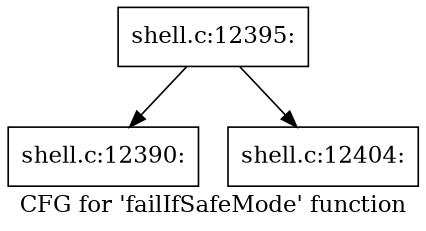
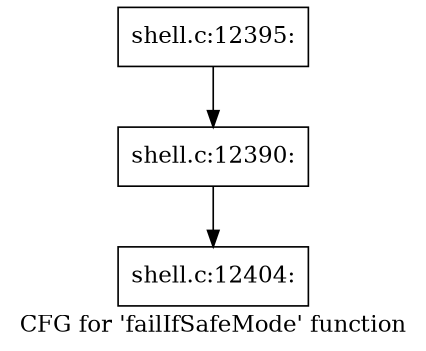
(263, 91) -> (213, 208)
